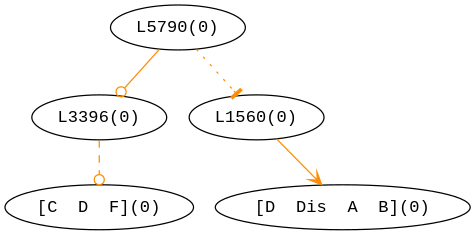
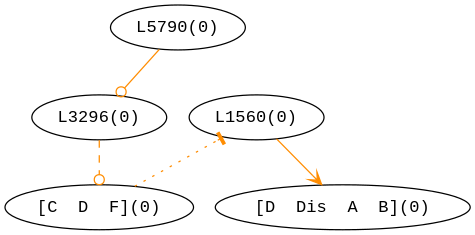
(215, 70) -> (176, 163)
(99, 117) -> (99, 117)
